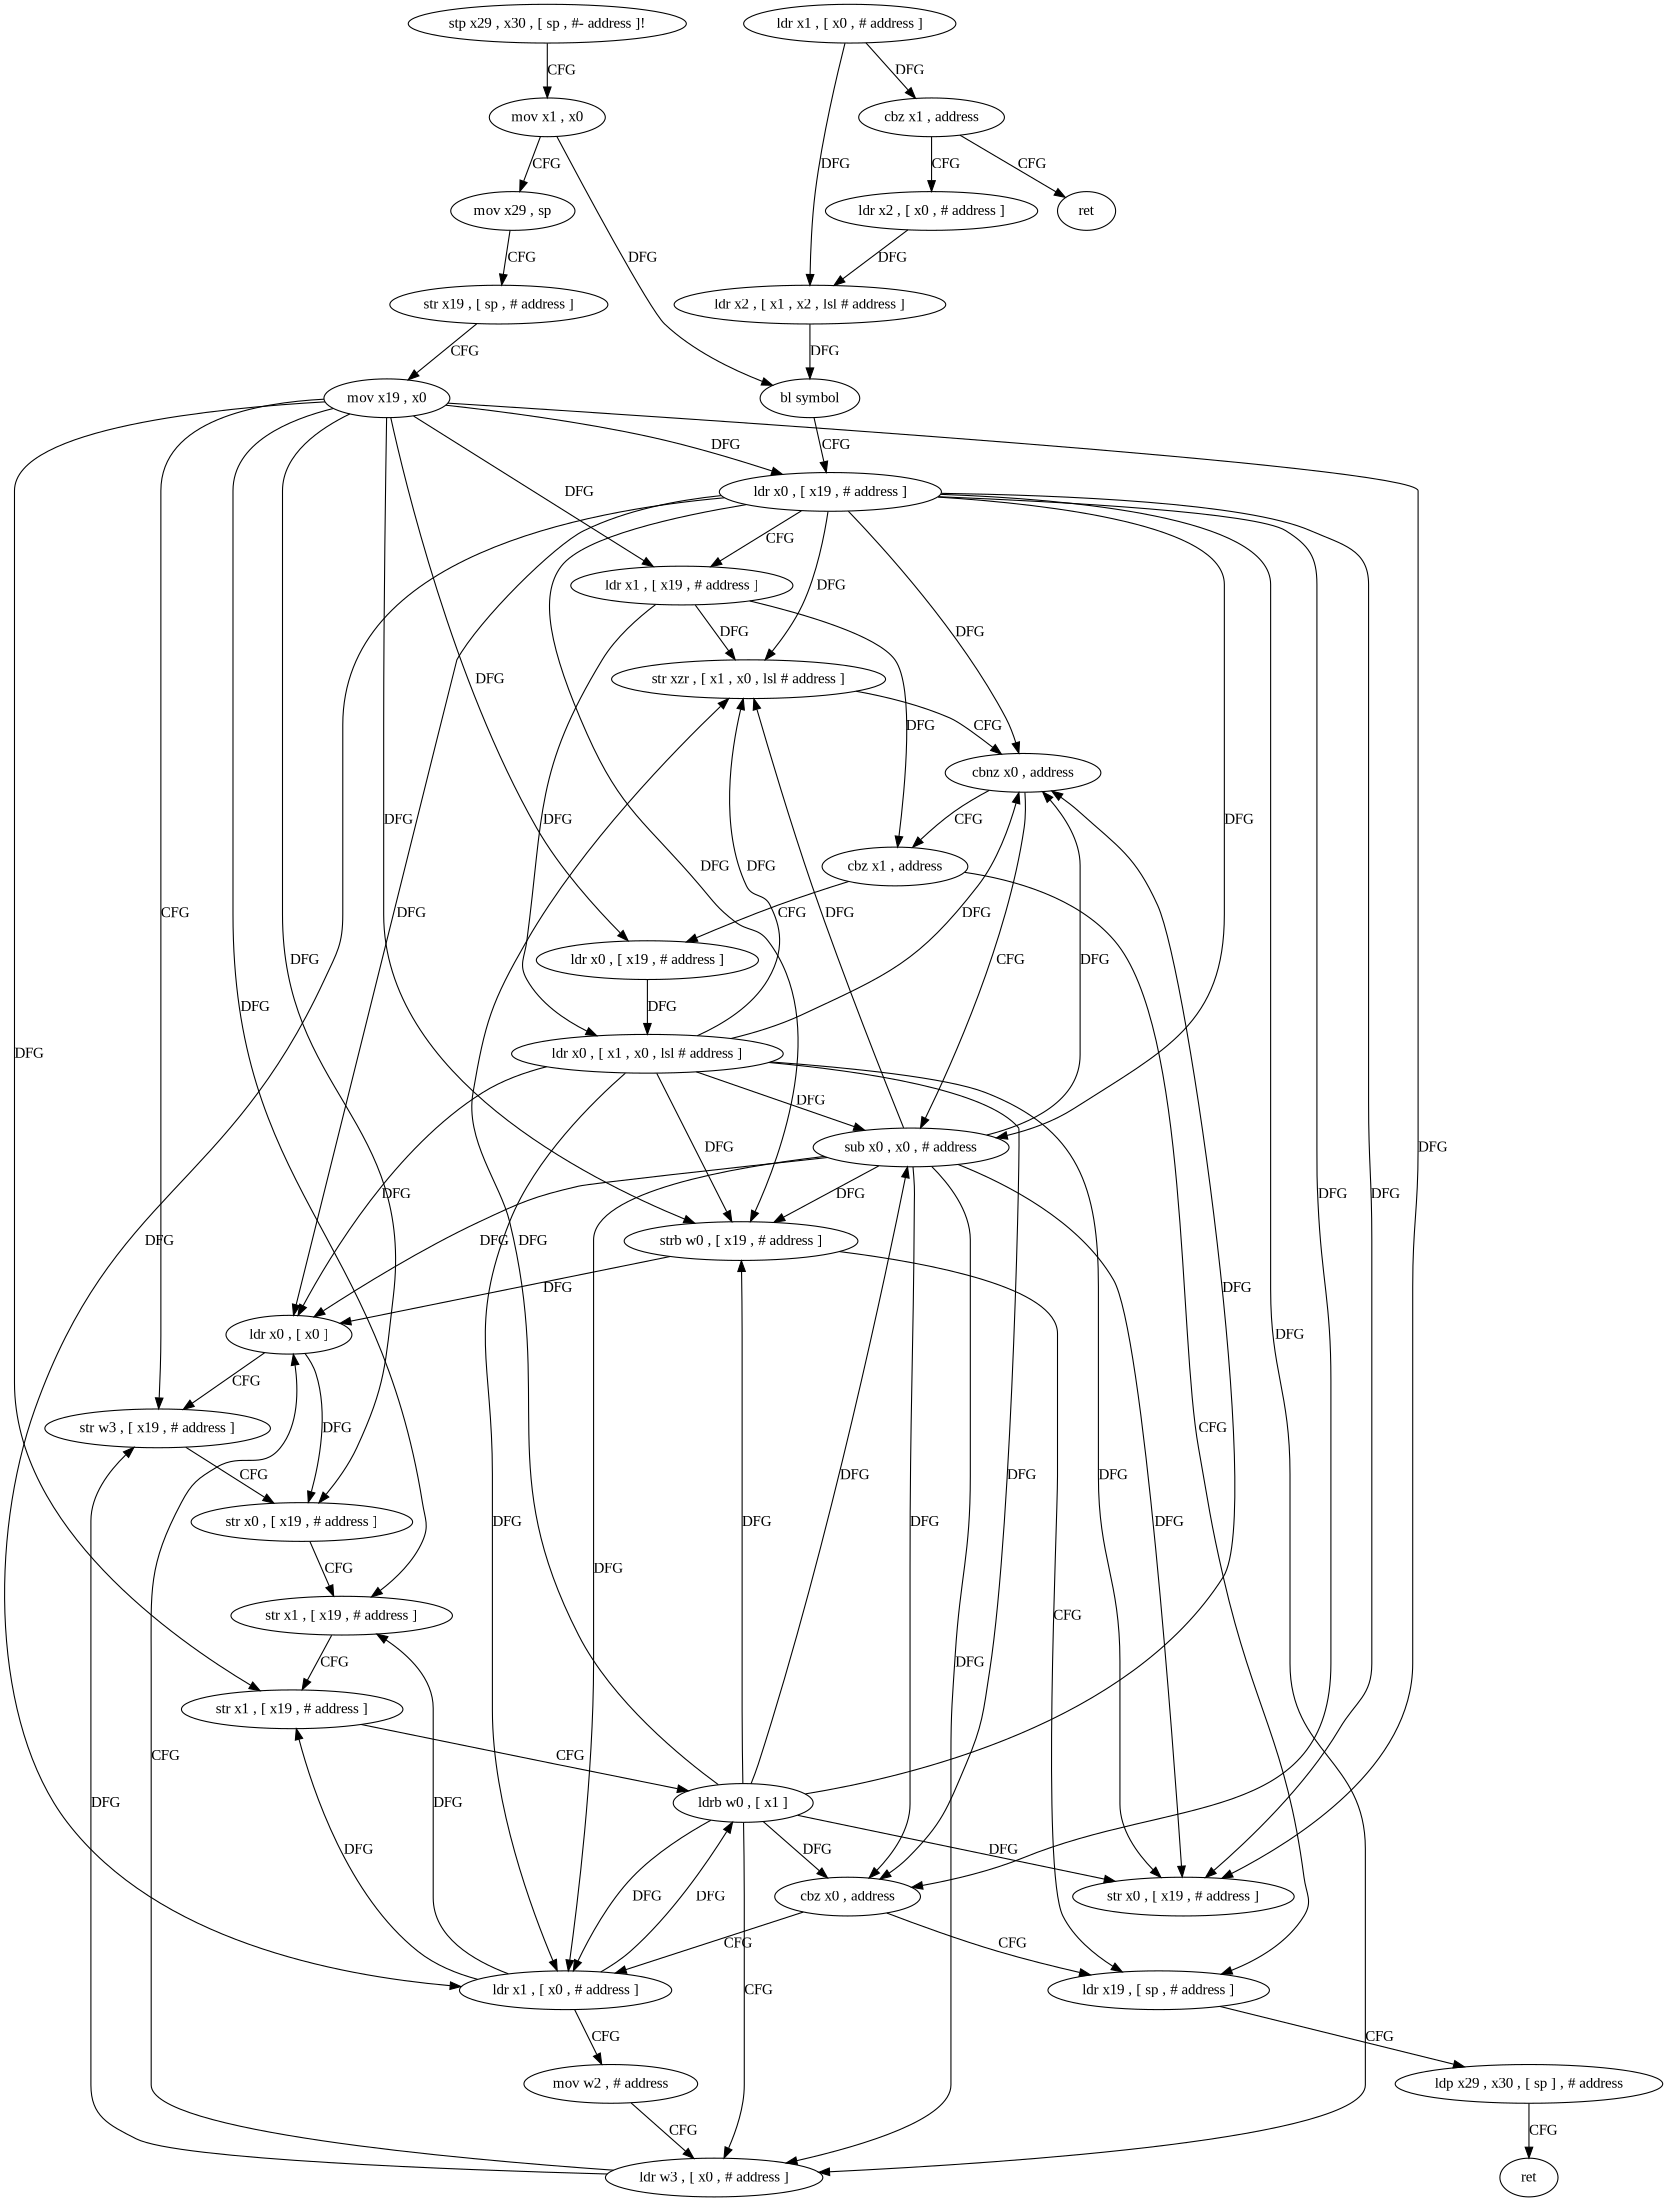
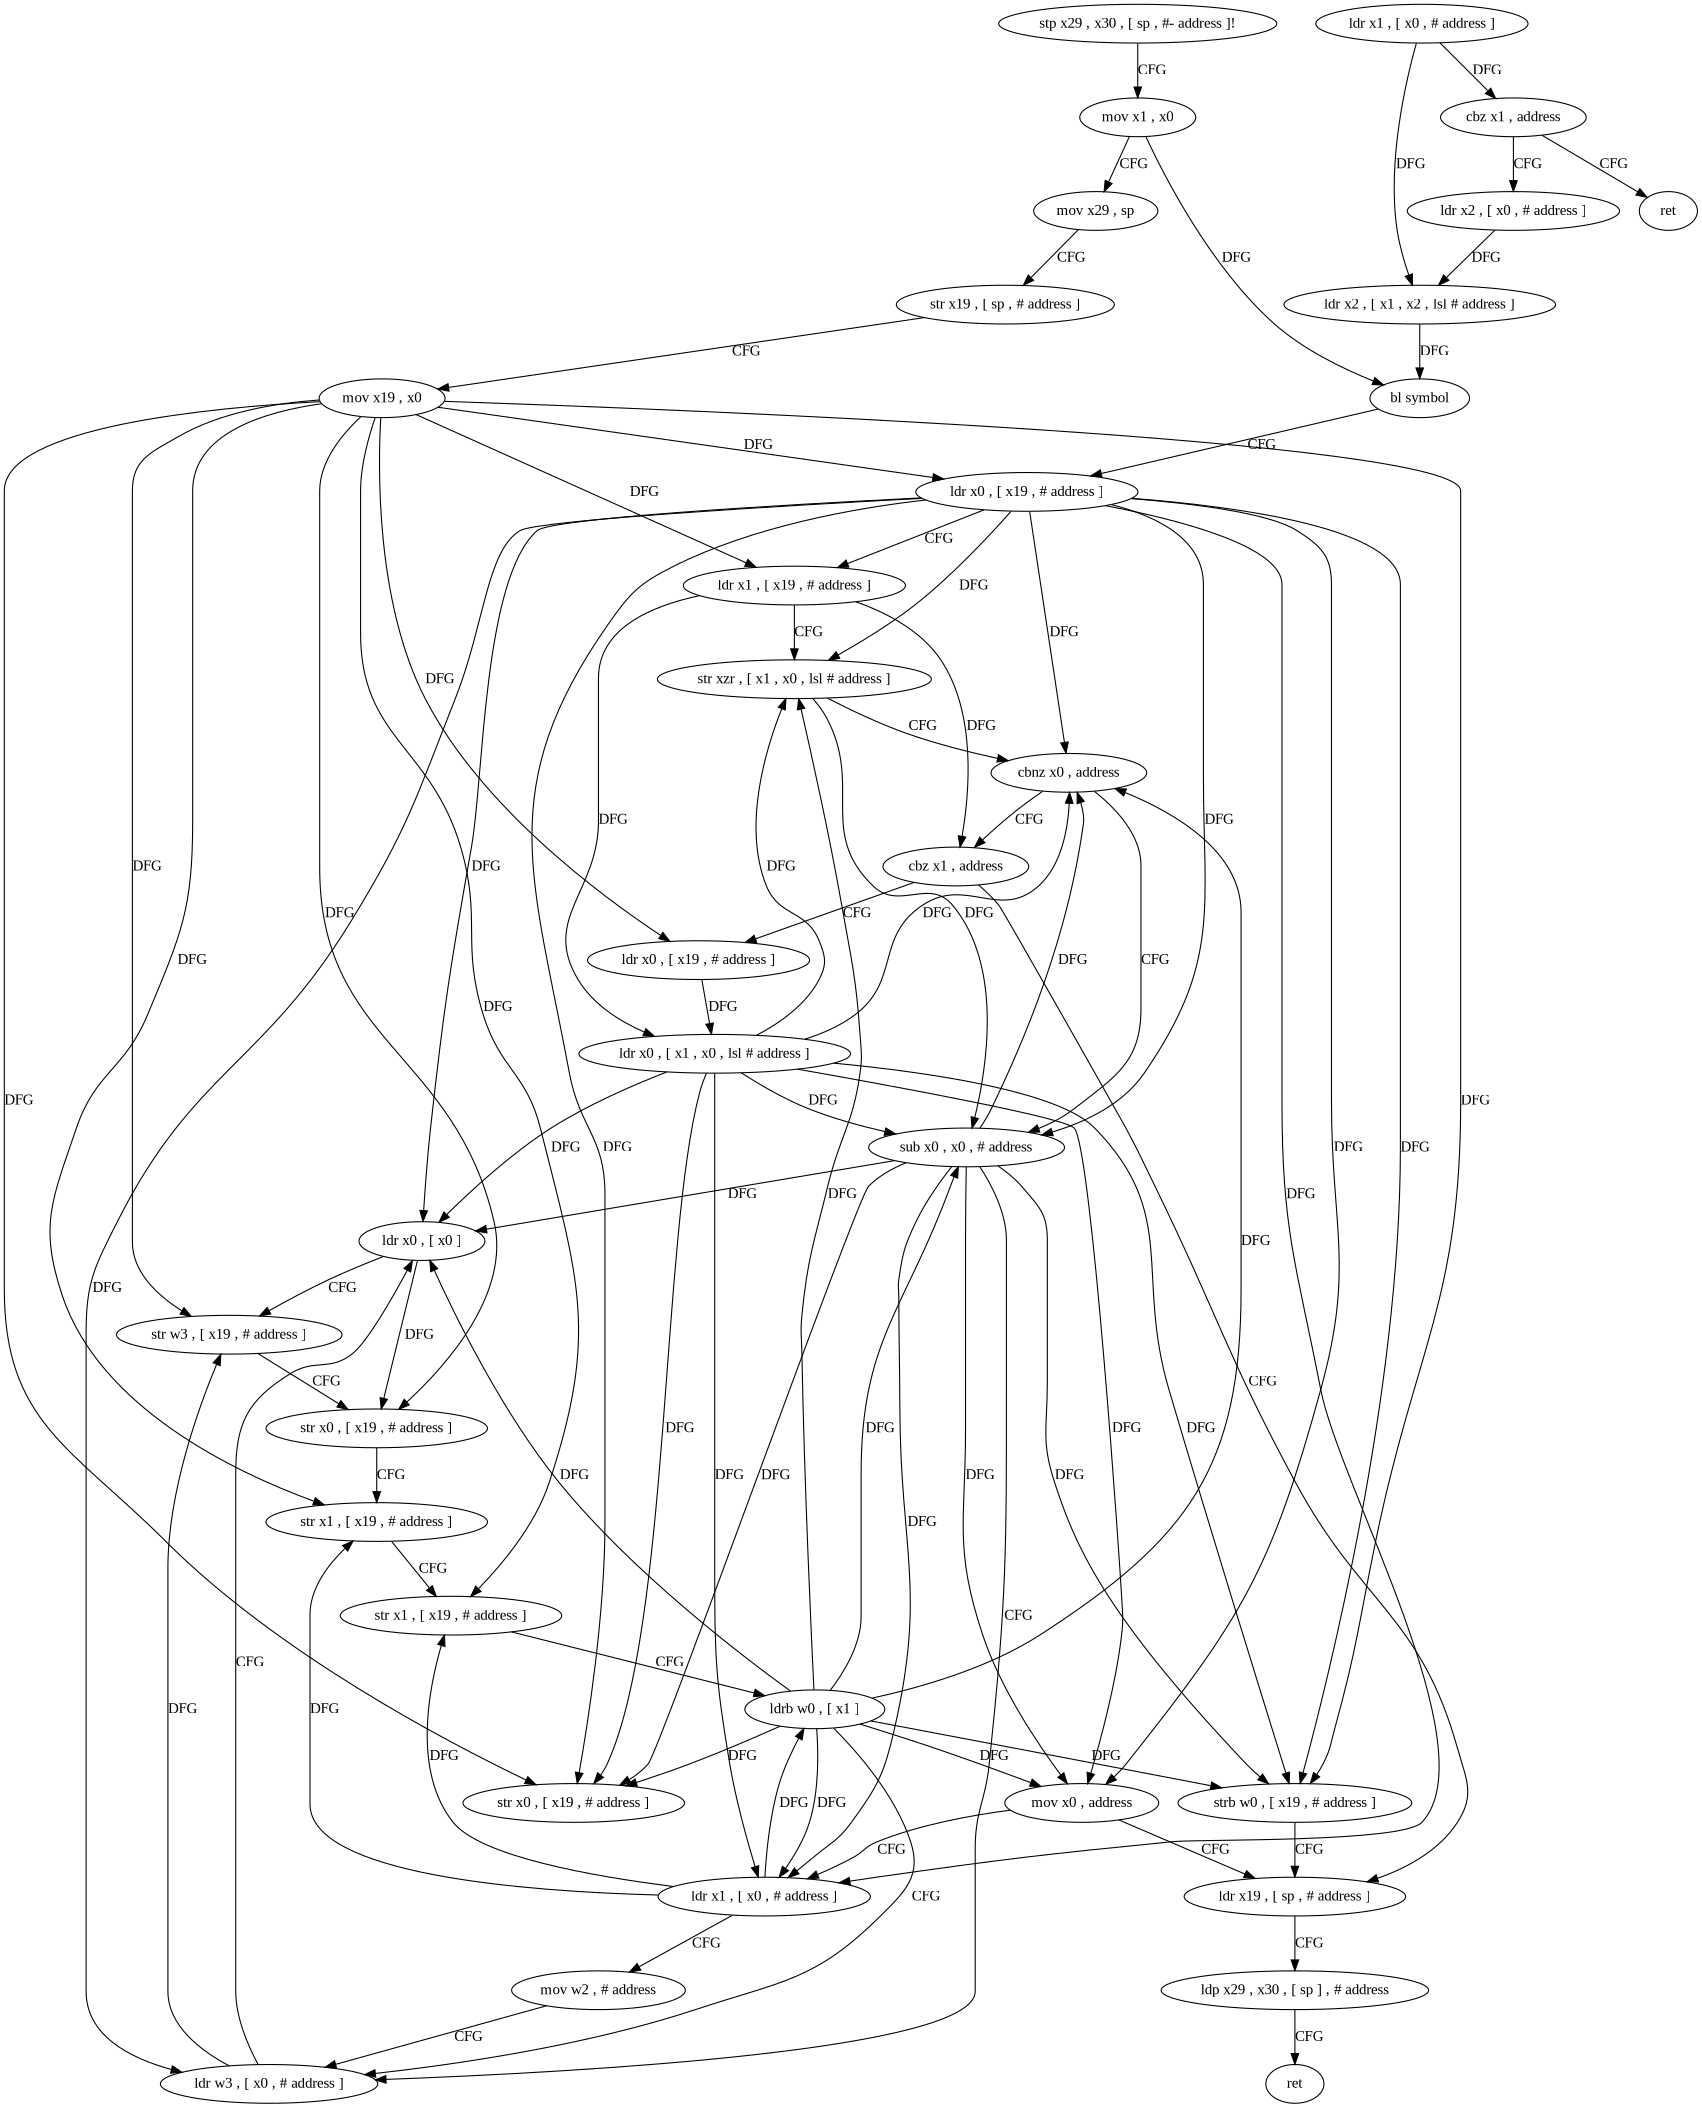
(735, 632) -> (809, 632)
(175, 913) -> (147, 866)
(824, 921) -> (922, 894)
(510, 1289) -> (581, 1507)
(970, 1662) -> (1019, 1616)
(848, 1897) -> (1082, 1803)
